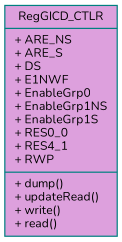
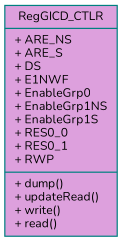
(42, 146) -> (42, 146)
